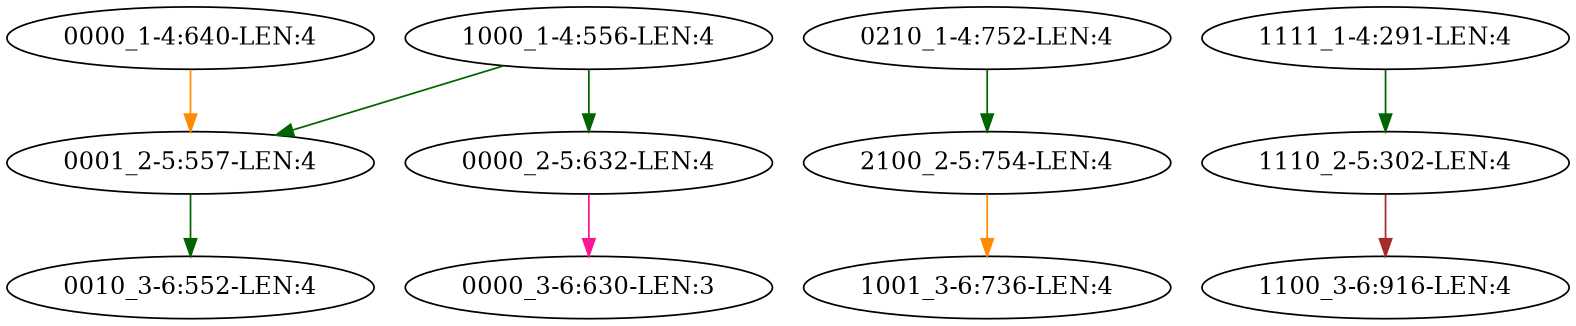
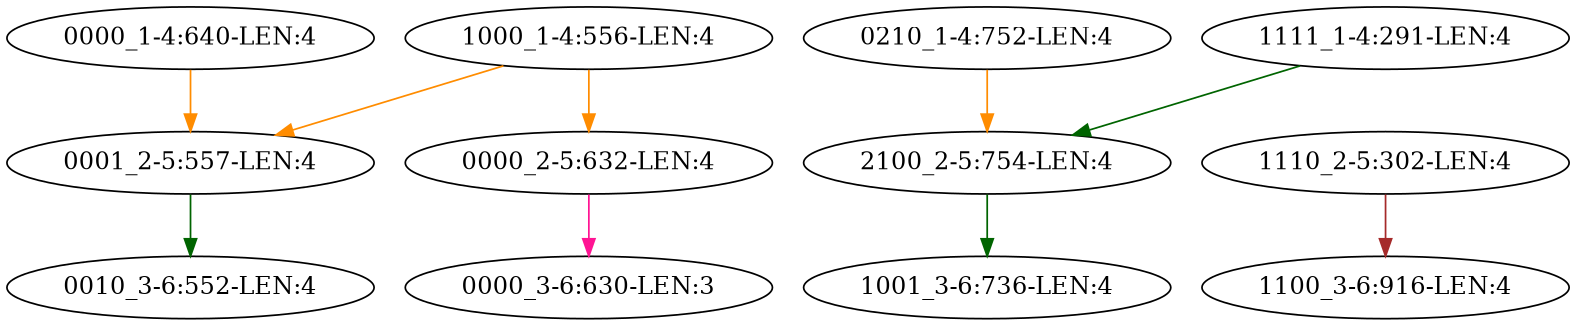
(589, 92) -> (589, 92)
(987, 92) -> (987, 92)
(1386, 92) -> (1195, 98)
(398, 98) -> (398, 98)
(987, 217) -> (987, 217)
